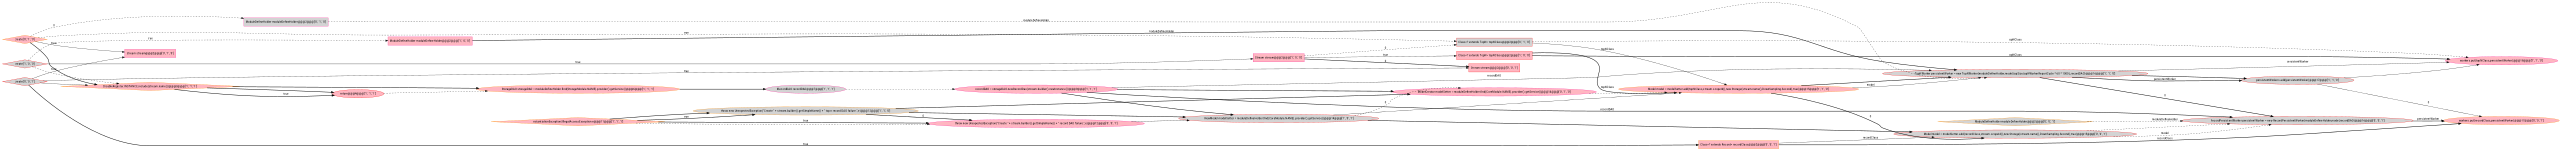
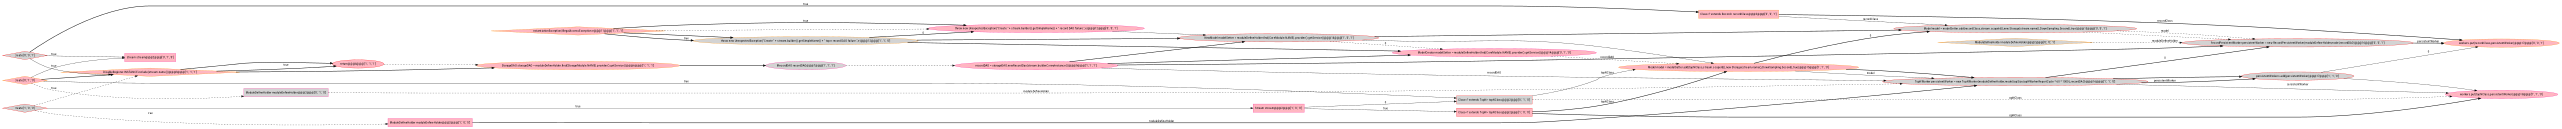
(54, 25) -> (54, 88)
(746, 34) -> (749, 83)
(1379, 50) -> (1379, 104)
(1494, 68) -> none
